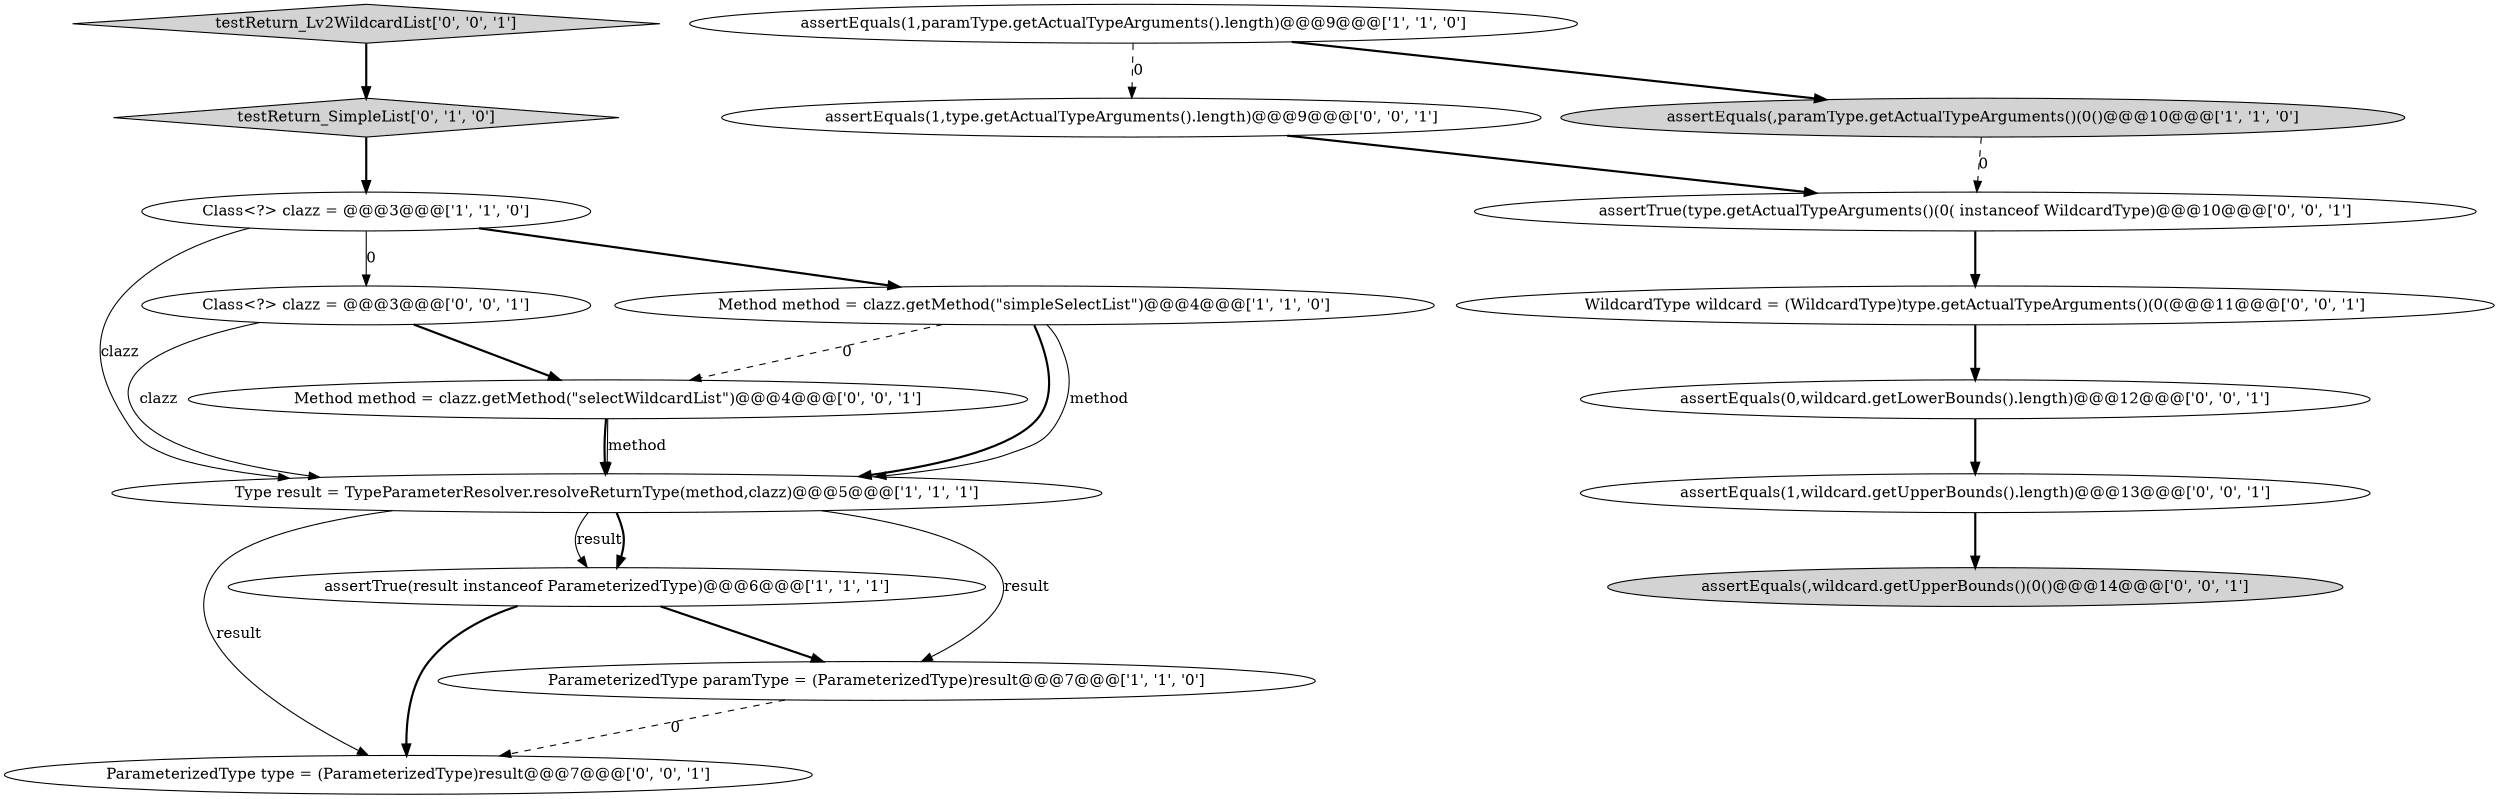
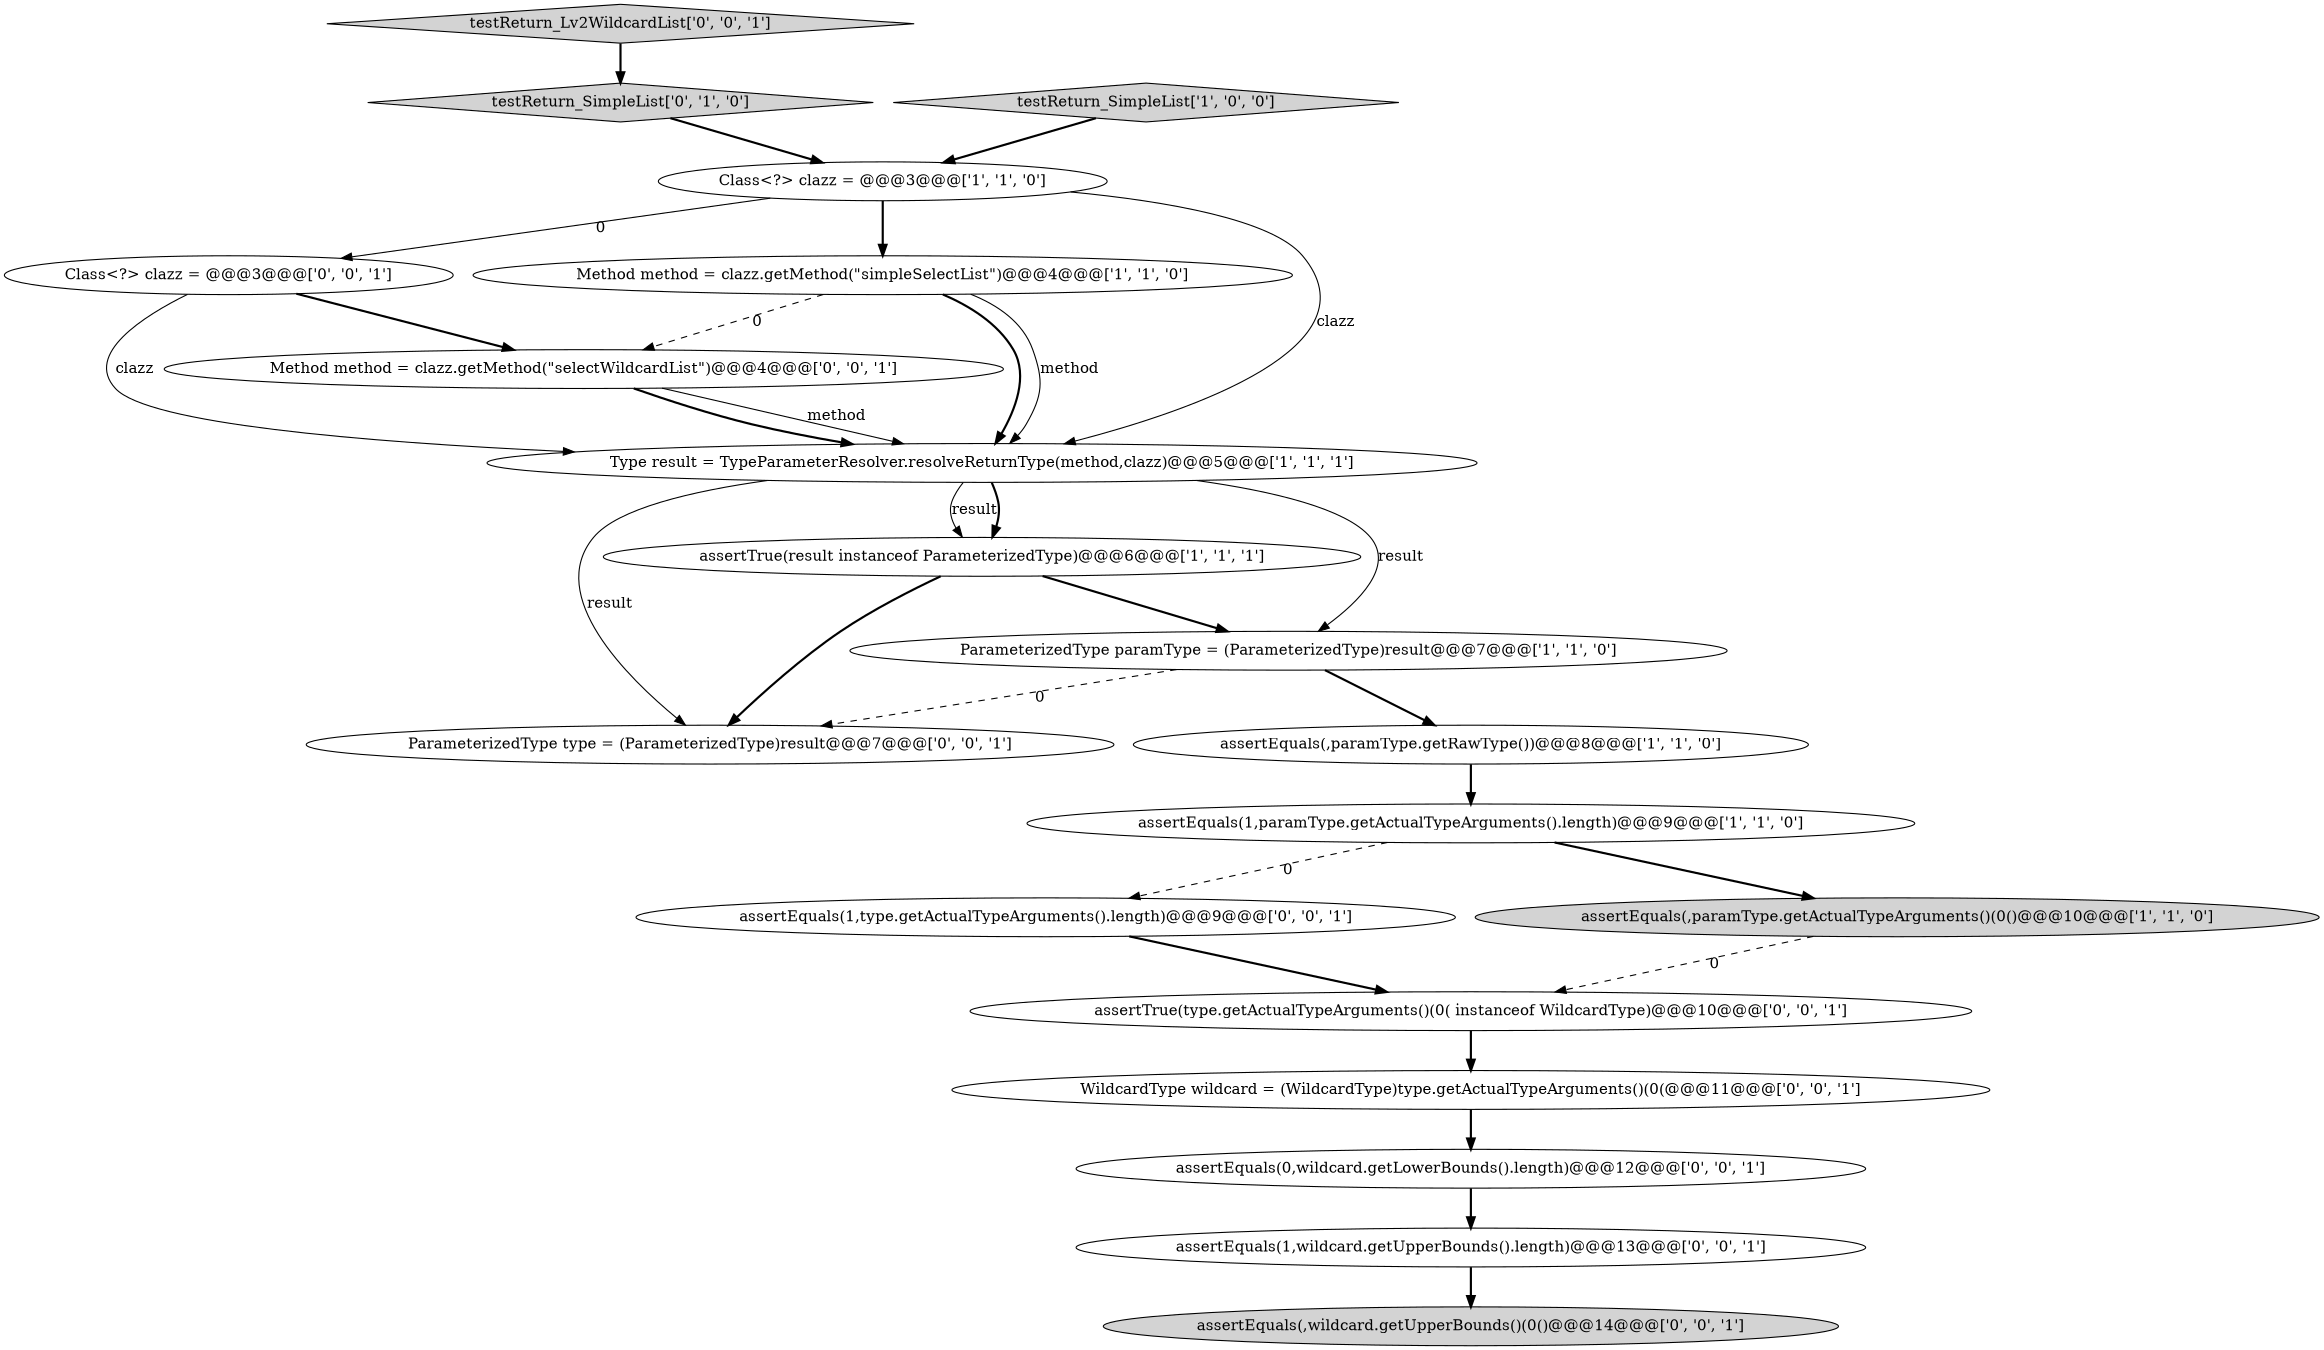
none -> (1146, 103)
none -> (1471, 745)
